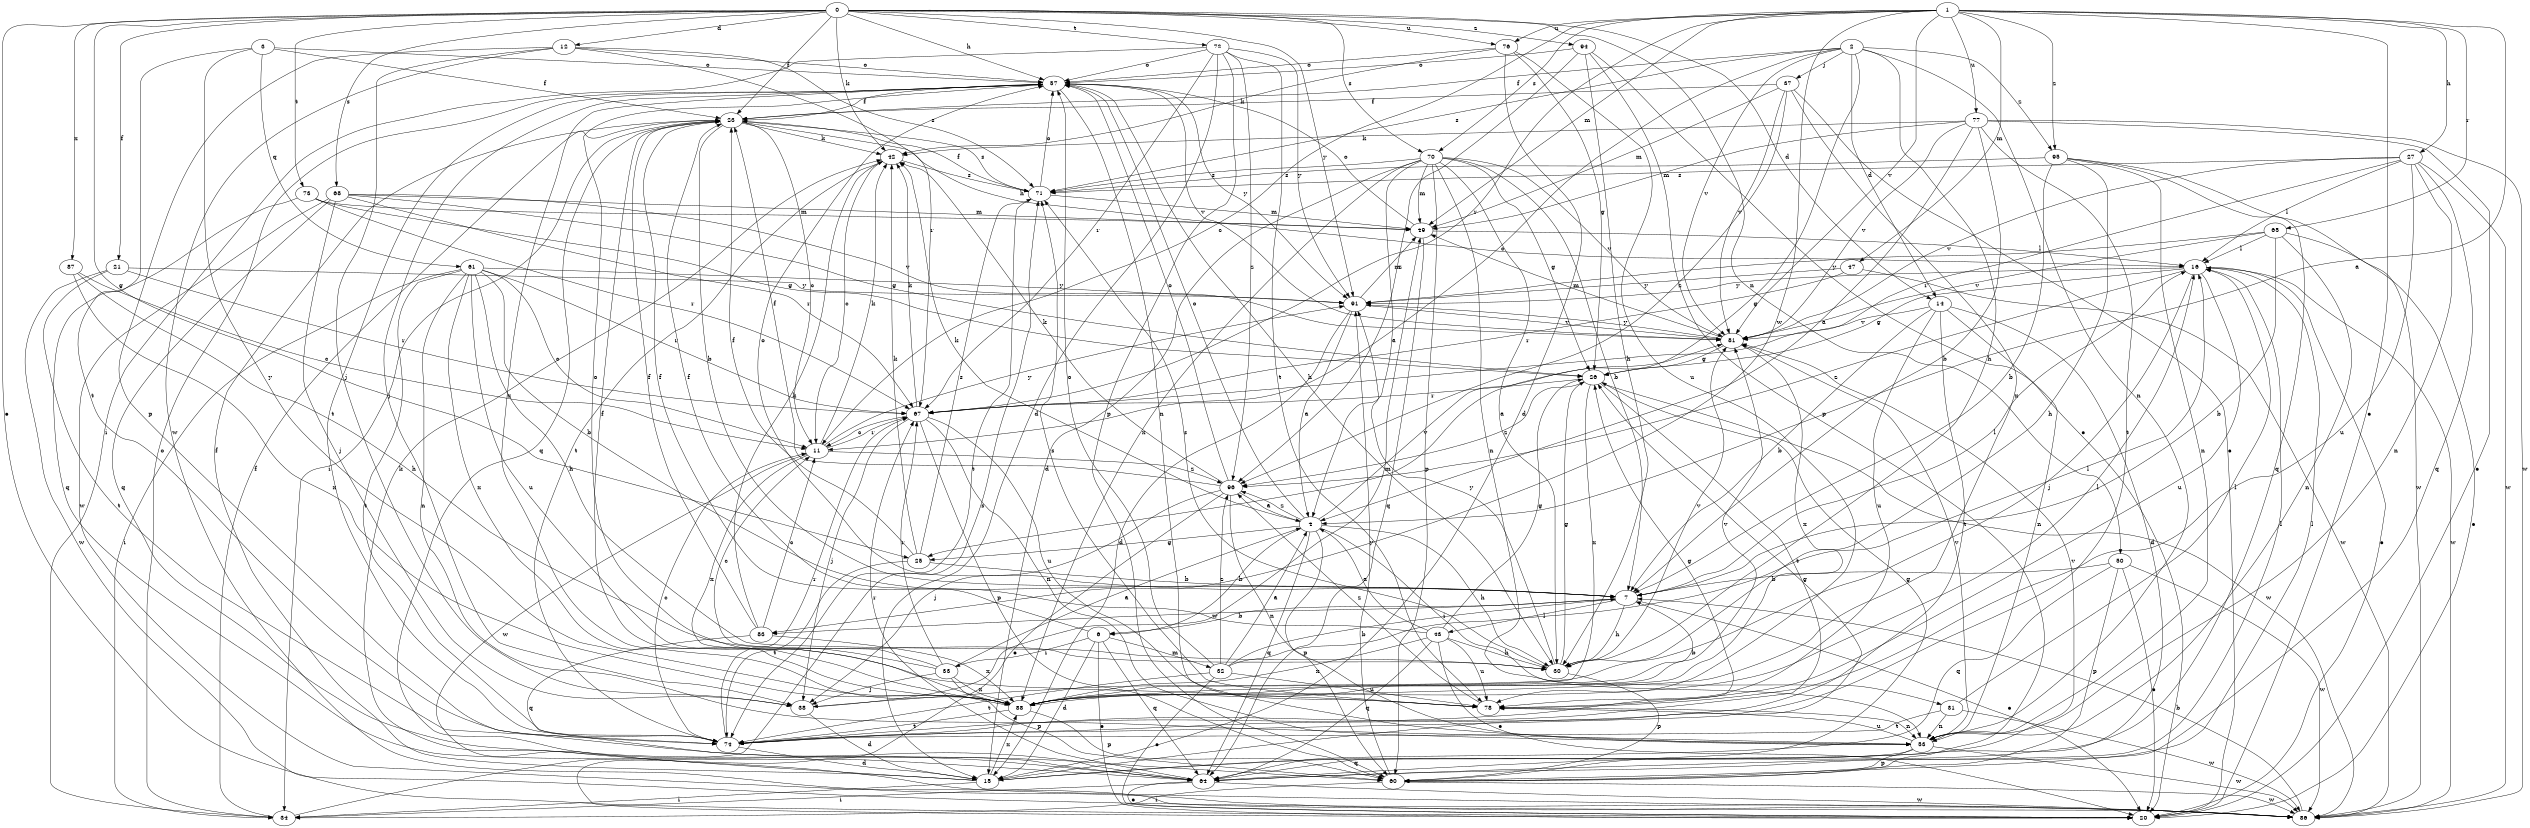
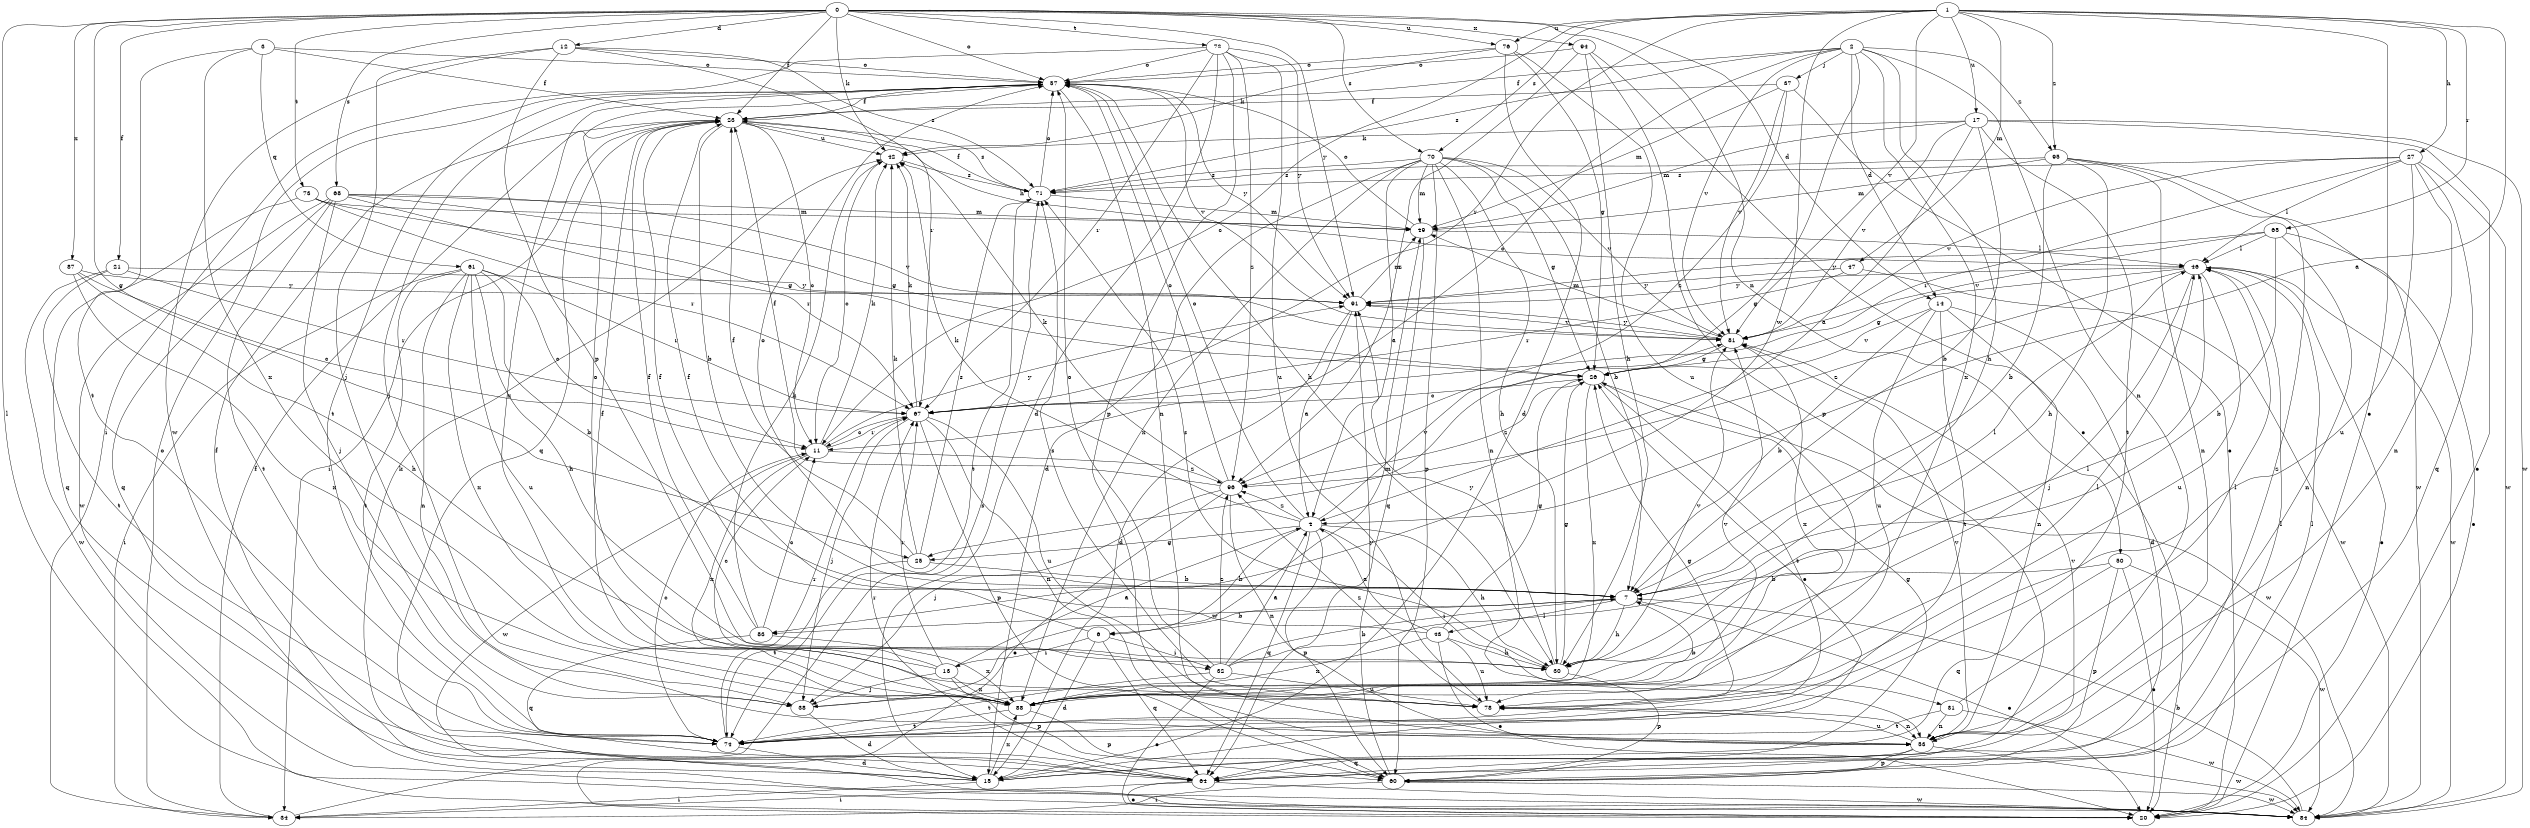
(1476, 28) -> (1476, 28)
(969, 47) -> (969, 47)
(1663, 57) -> (1757, 200)
(1976, 120) -> (1976, 120)
(823, 139) -> (823, 139)
(2195, 267) -> (2195, 267)
(911, 282) -> (710, 294)
(1852, 322) -> (1784, 366)
(270, 377) -> (270, 377)
(1280, 377) -> (1280, 377)
(1433, 396) -> (1433, 396)
(7, 414) -> (7, 414)
(1502, 414) -> (1502, 414)
(580, 433) -> (331, 581)
(2277, 469) -> (2277, 469)
(1267, 509) -> none
(1805, 580) -> (1805, 580)
(389, 653) -> (698, 553)
(1175, 653) -> (1175, 653)
(1782, 655) -> (1782, 631)
(947, 671) -> (947, 671)
(1350, 713) -> none
(1542, 817) -> none
(2304, 818) -> (2304, 818)
